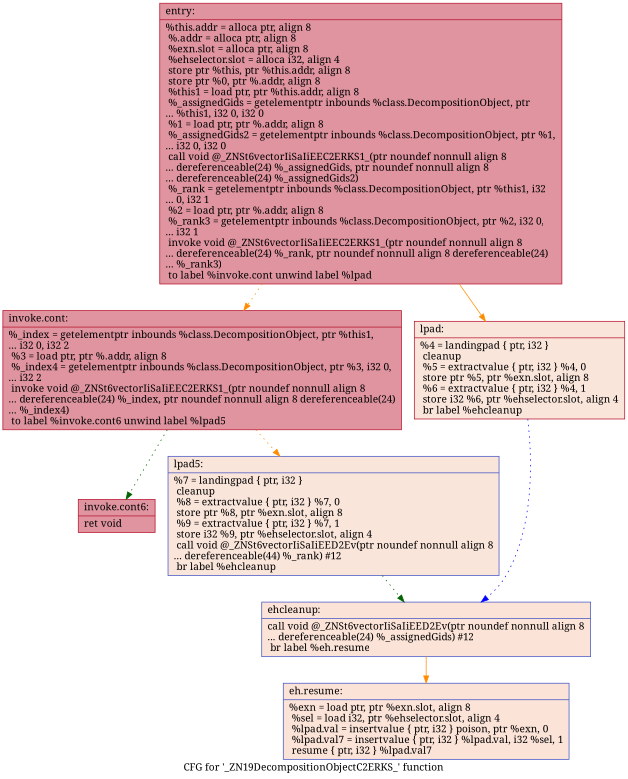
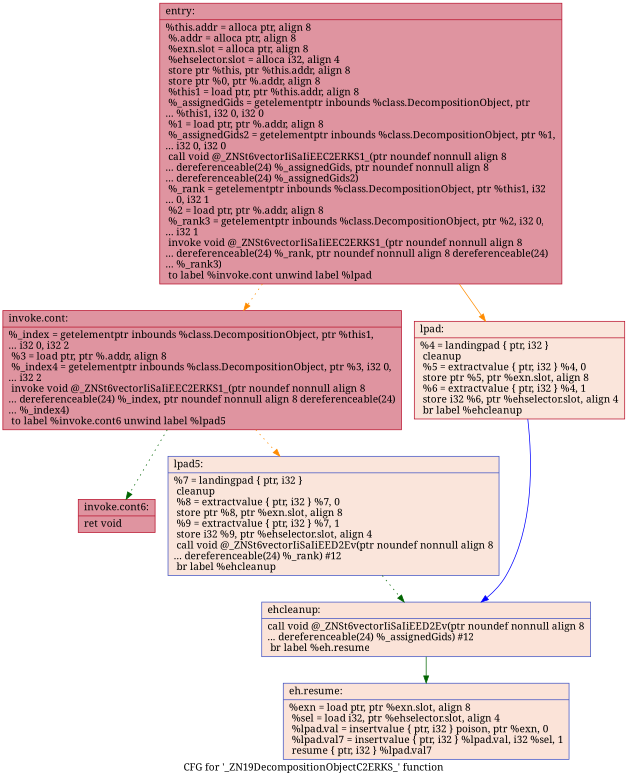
(527, 514) -> (527, 514)
(258, 556) -> (258, 556)
(426, 666) -> (426, 666)
